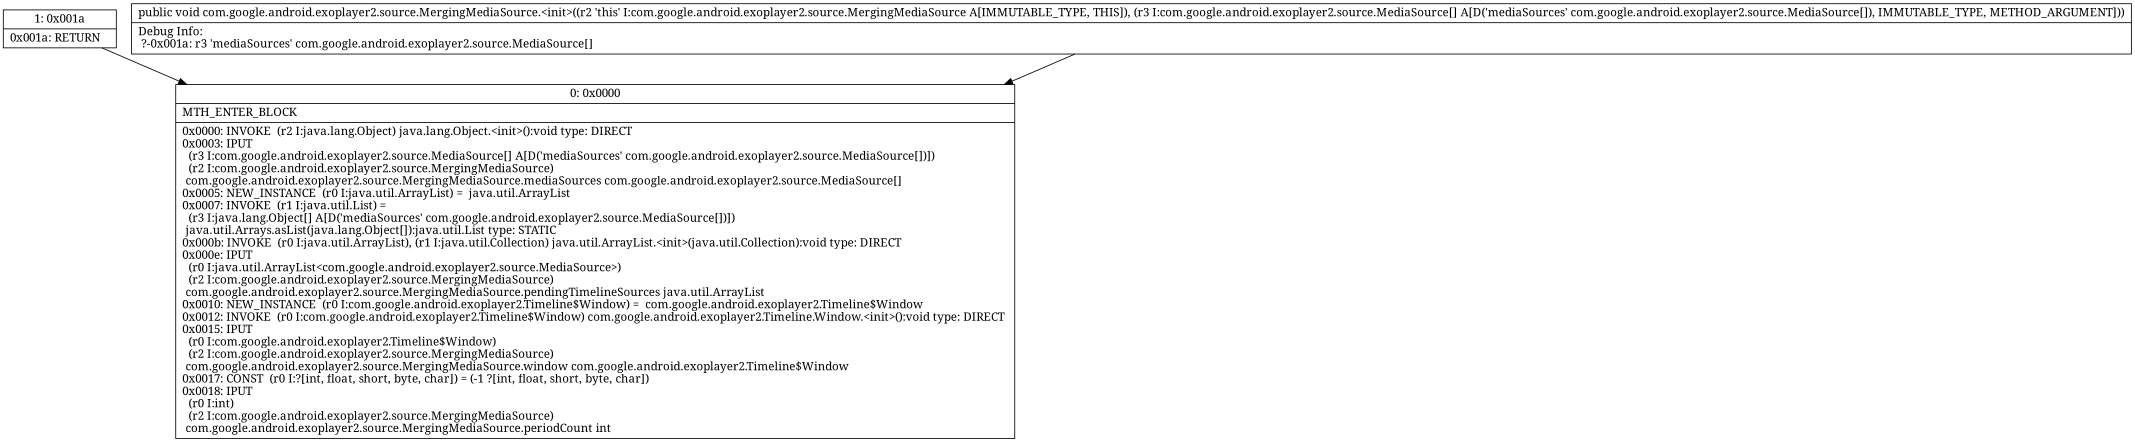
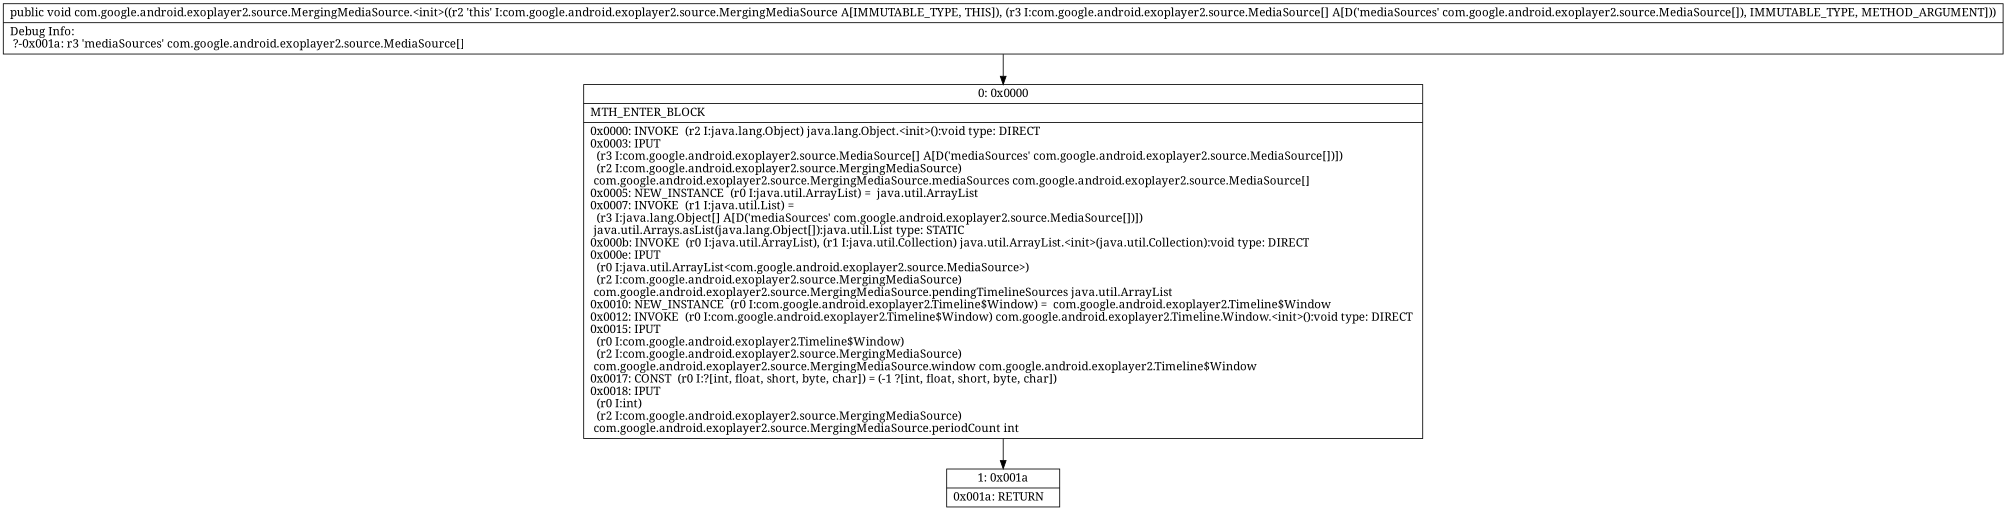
(141, 65) -> (1003, 450)
